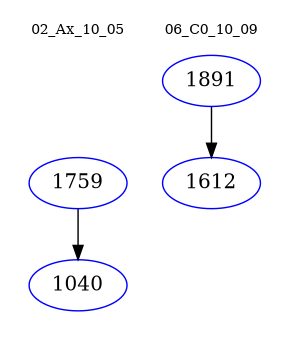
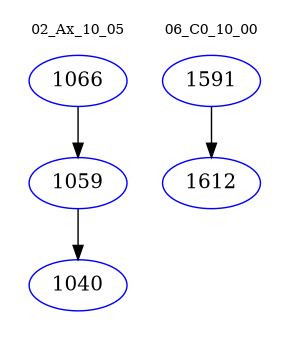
(211, 31) -> (211, 31)
none -> (78, 81)
(211, 81) -> (211, 81)
(78, 183) -> (78, 183)
